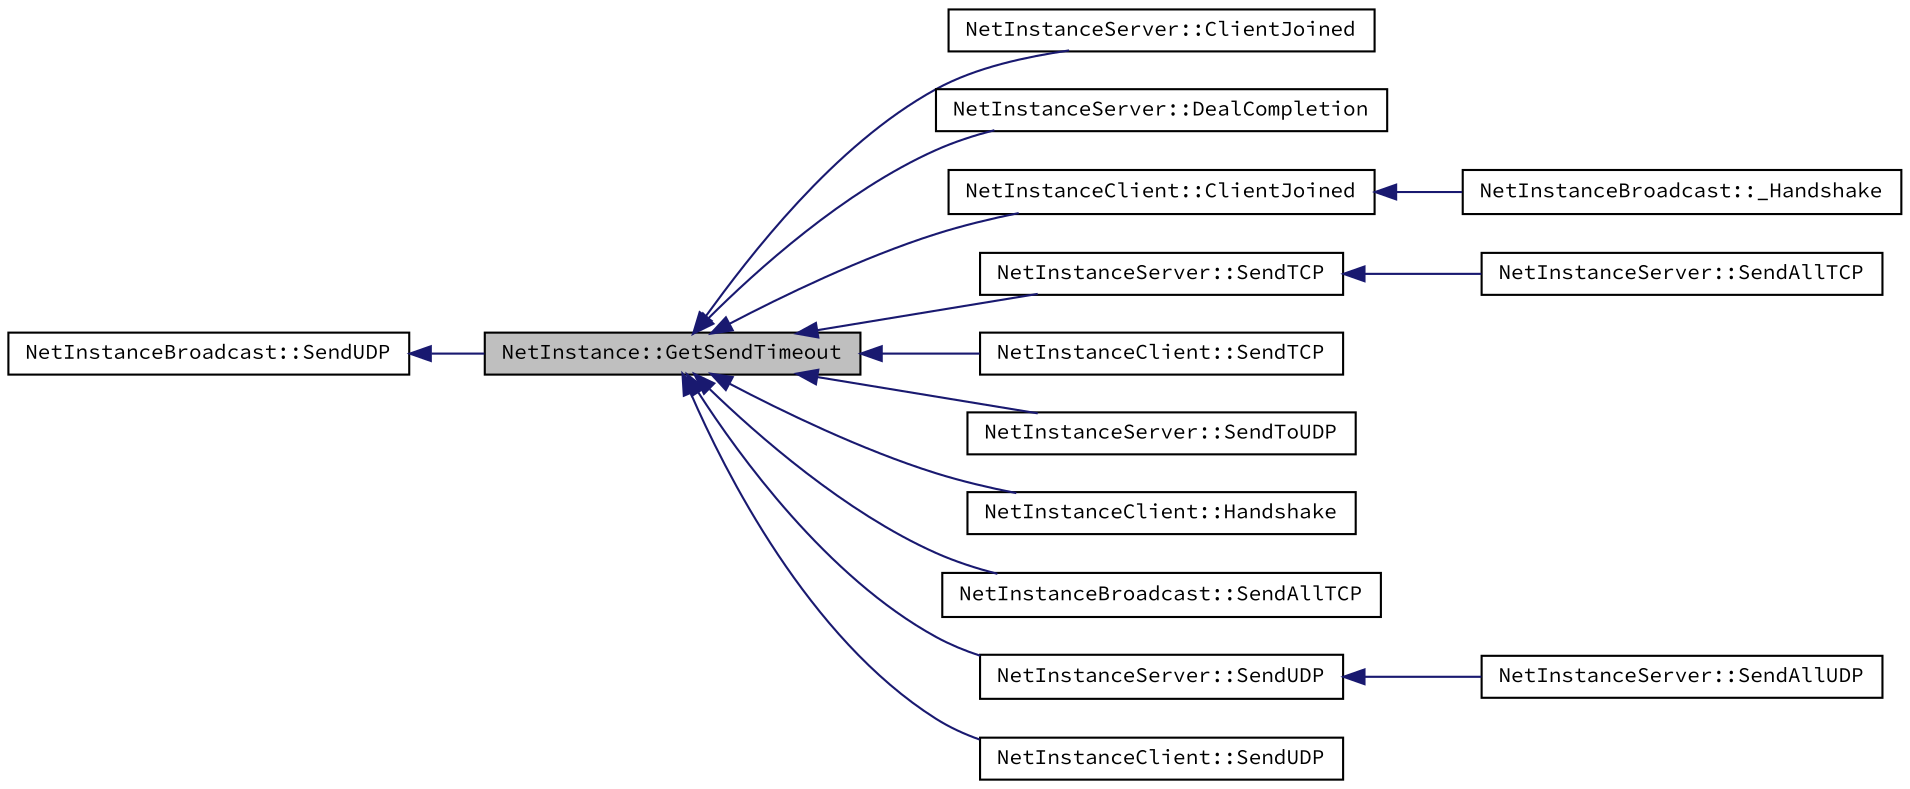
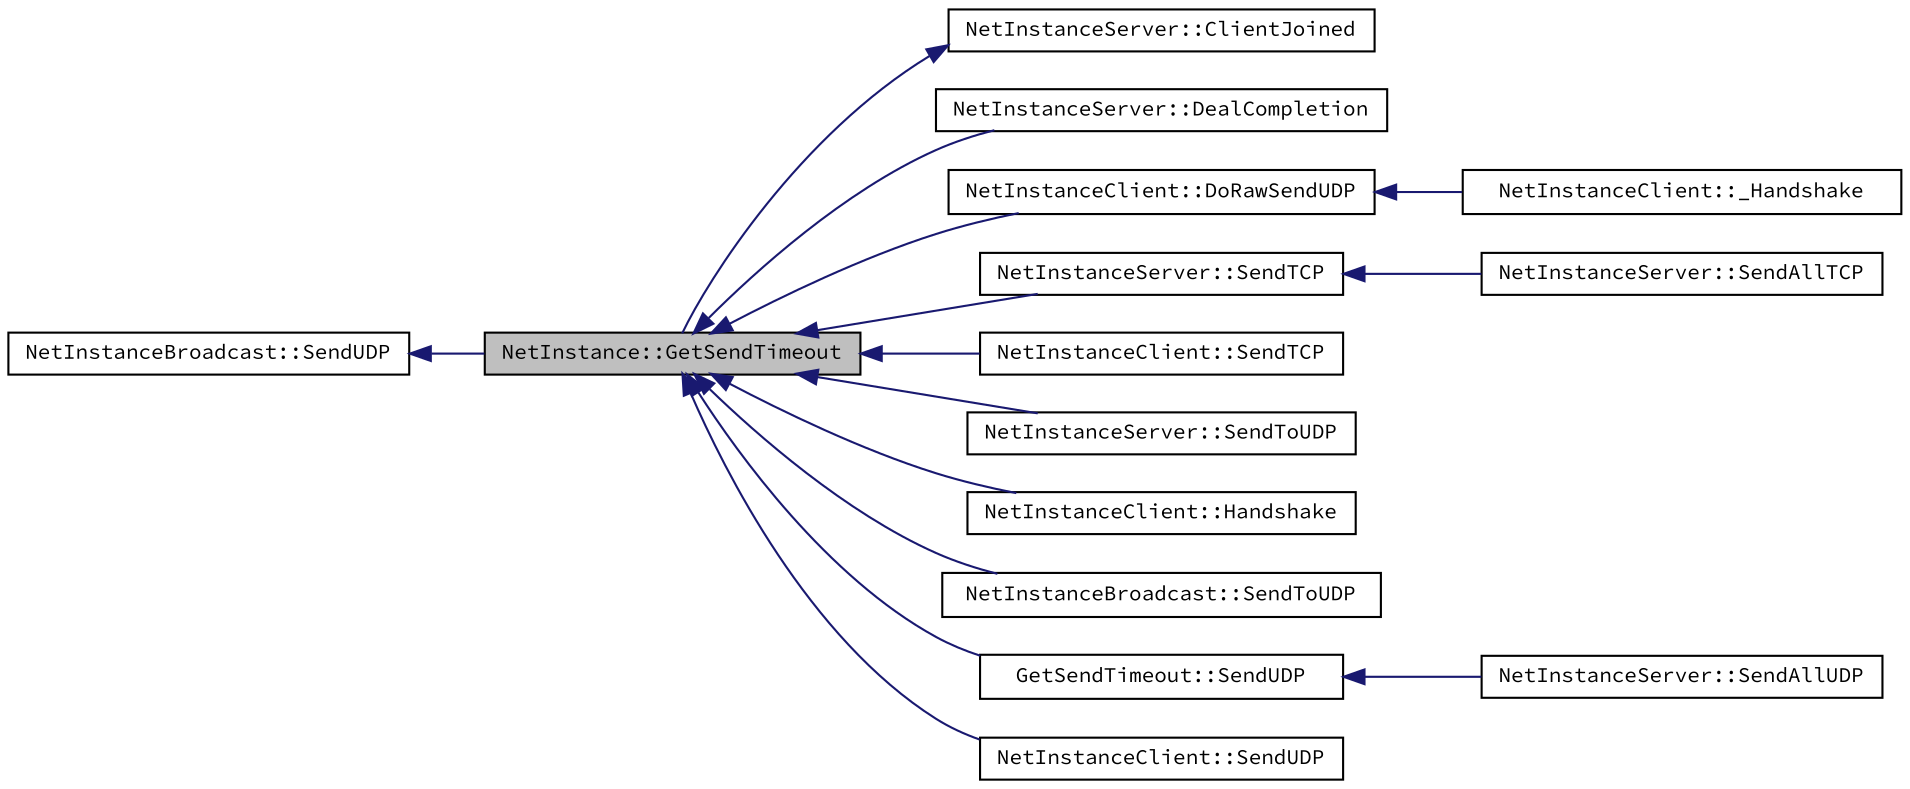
(860, 143) -> (788, 179)
(1162, 192) -> (1162, 192)
(1682, 192) -> (1682, 192)
(1162, 595) -> (1162, 595)
(1162, 677) -> (1162, 677)
